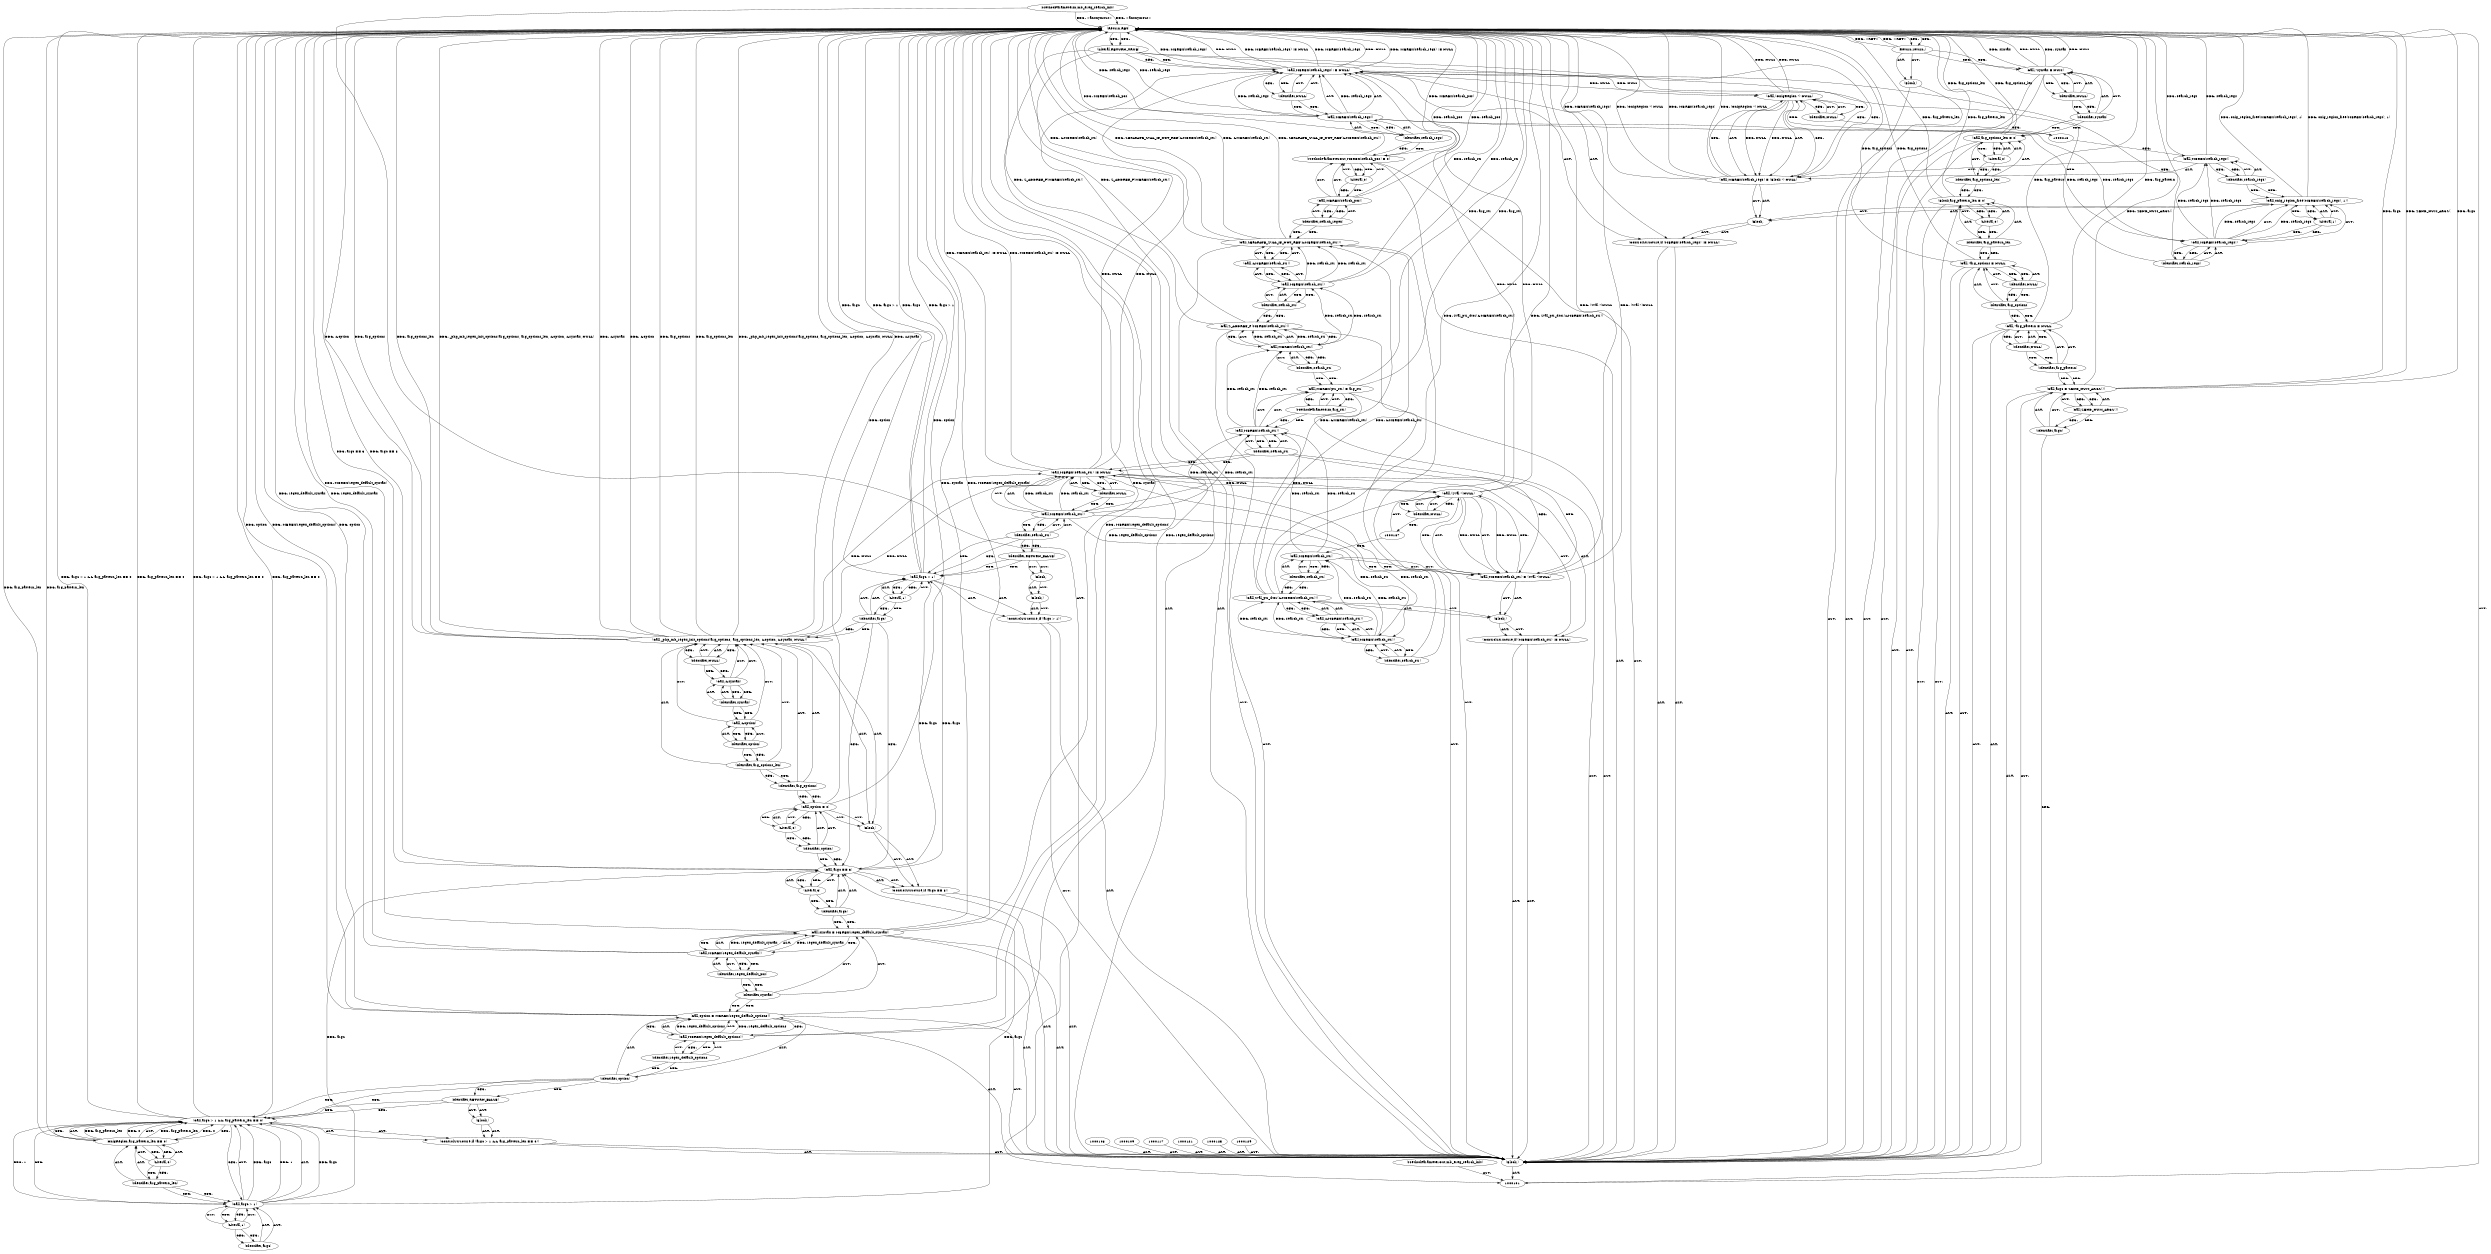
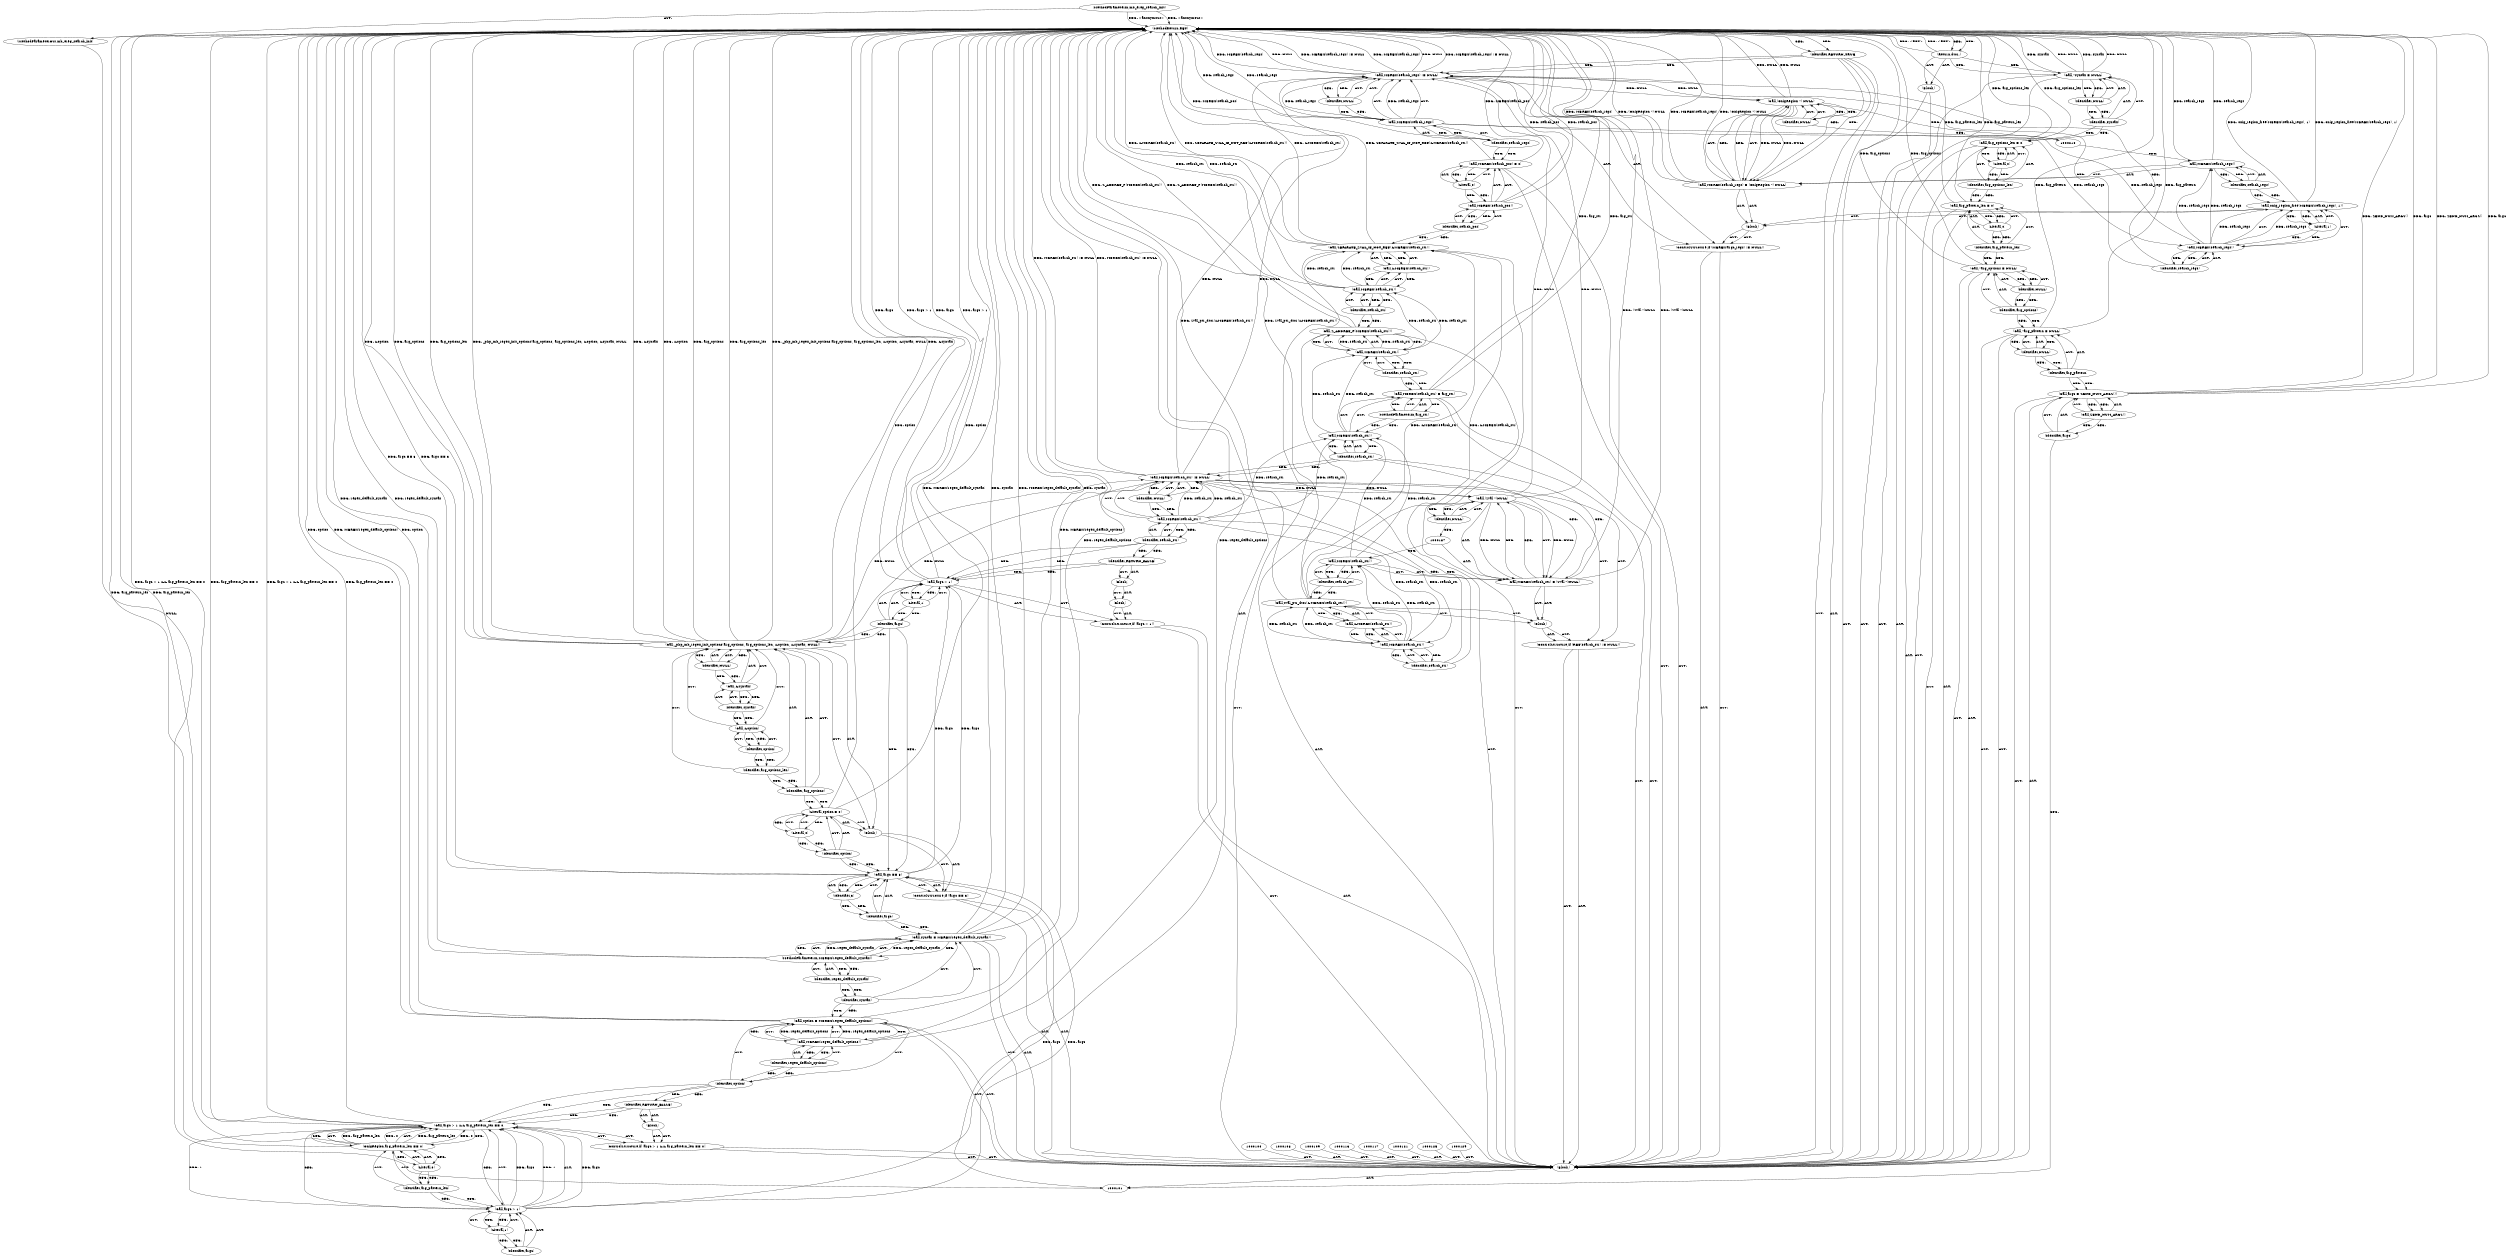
(1118, 29) -> (1170, 29)
(1118, 49) -> (1834, 55)
(1912, 49) -> (1949, 55)
(2045, 70) -> (2083, 75)
(1349, 159) -> (1496, 164)
(1758, 180) -> (1742, 185)
(1962, 201) -> (1972, 206)
(1323, 222) -> (1461, 227)
(1675, 243) -> (1720, 248)
(1335, 389) -> (1425, 394)
(758, 473) -> (586, 19)
(1398, 503) -> (1470, 570)
(1527, 640) -> (1578, 645)
(815, 807) -> (826, 812)
(812, 891) -> (844, 896)
(731, 953) -> (827, 958)
(742, 974) -> (842, 979)
none -> (1254, 1147)
none -> (1342, 1147)
(1488, 1173) -> (172, 614)
